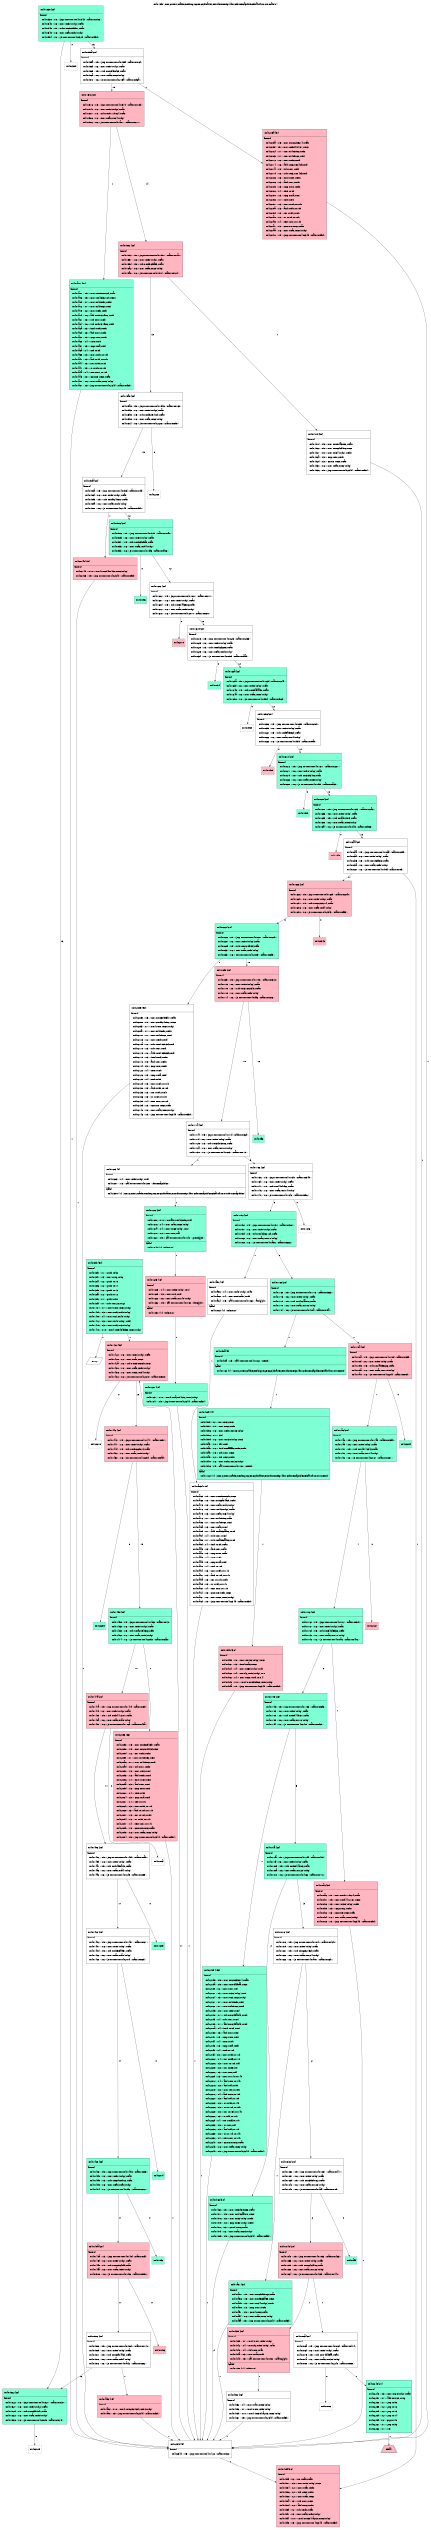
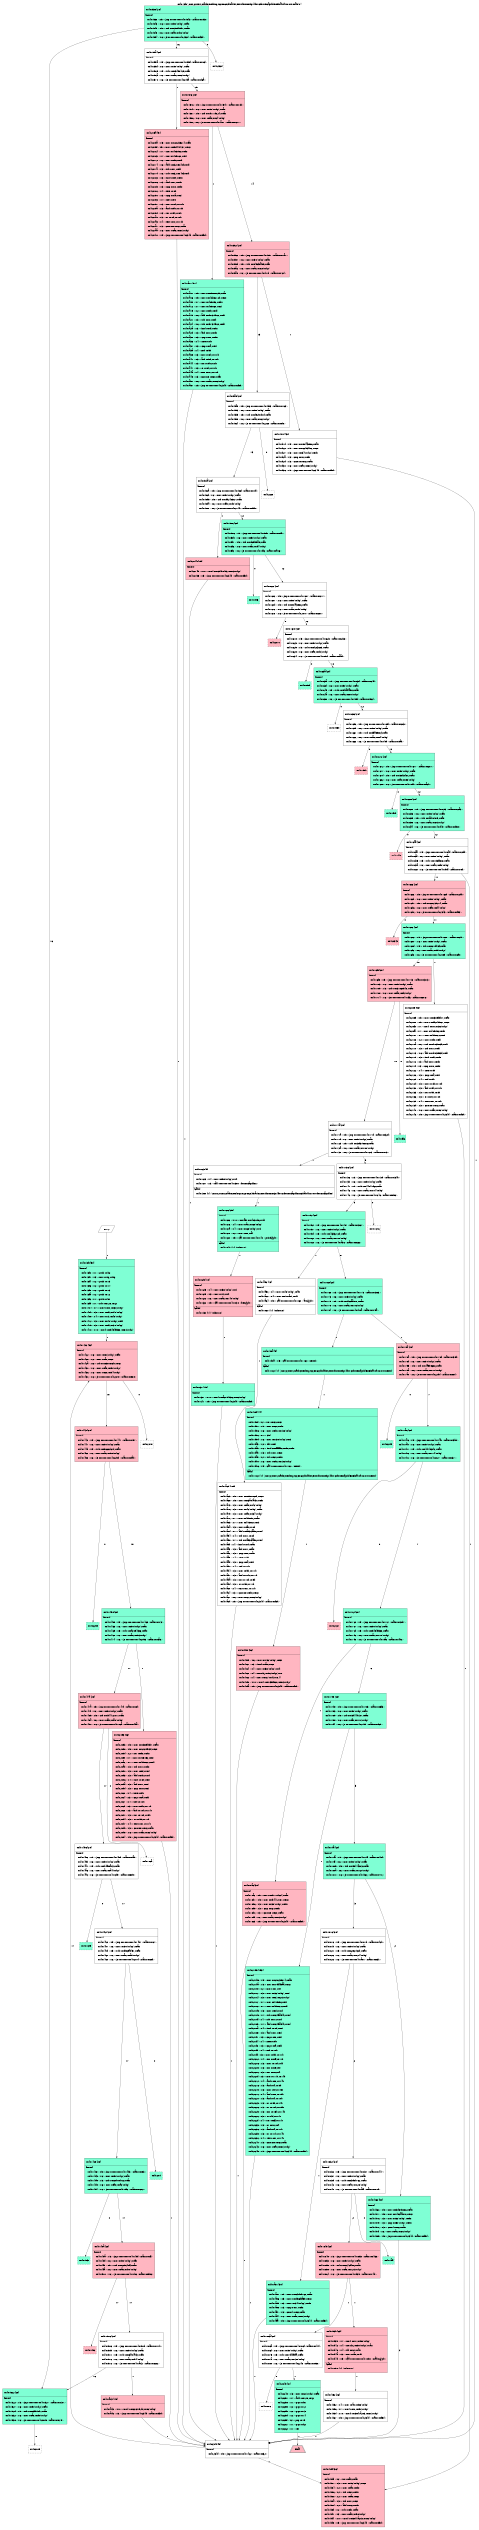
(258, 1061) -> (401, 1061)
(99, 1345) -> (106, 1245)
